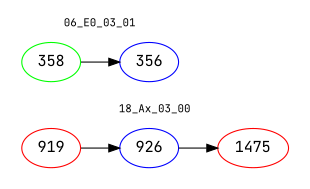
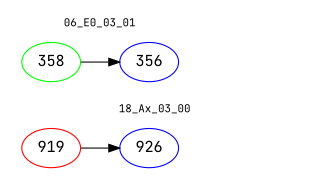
(253, 148) -> none
